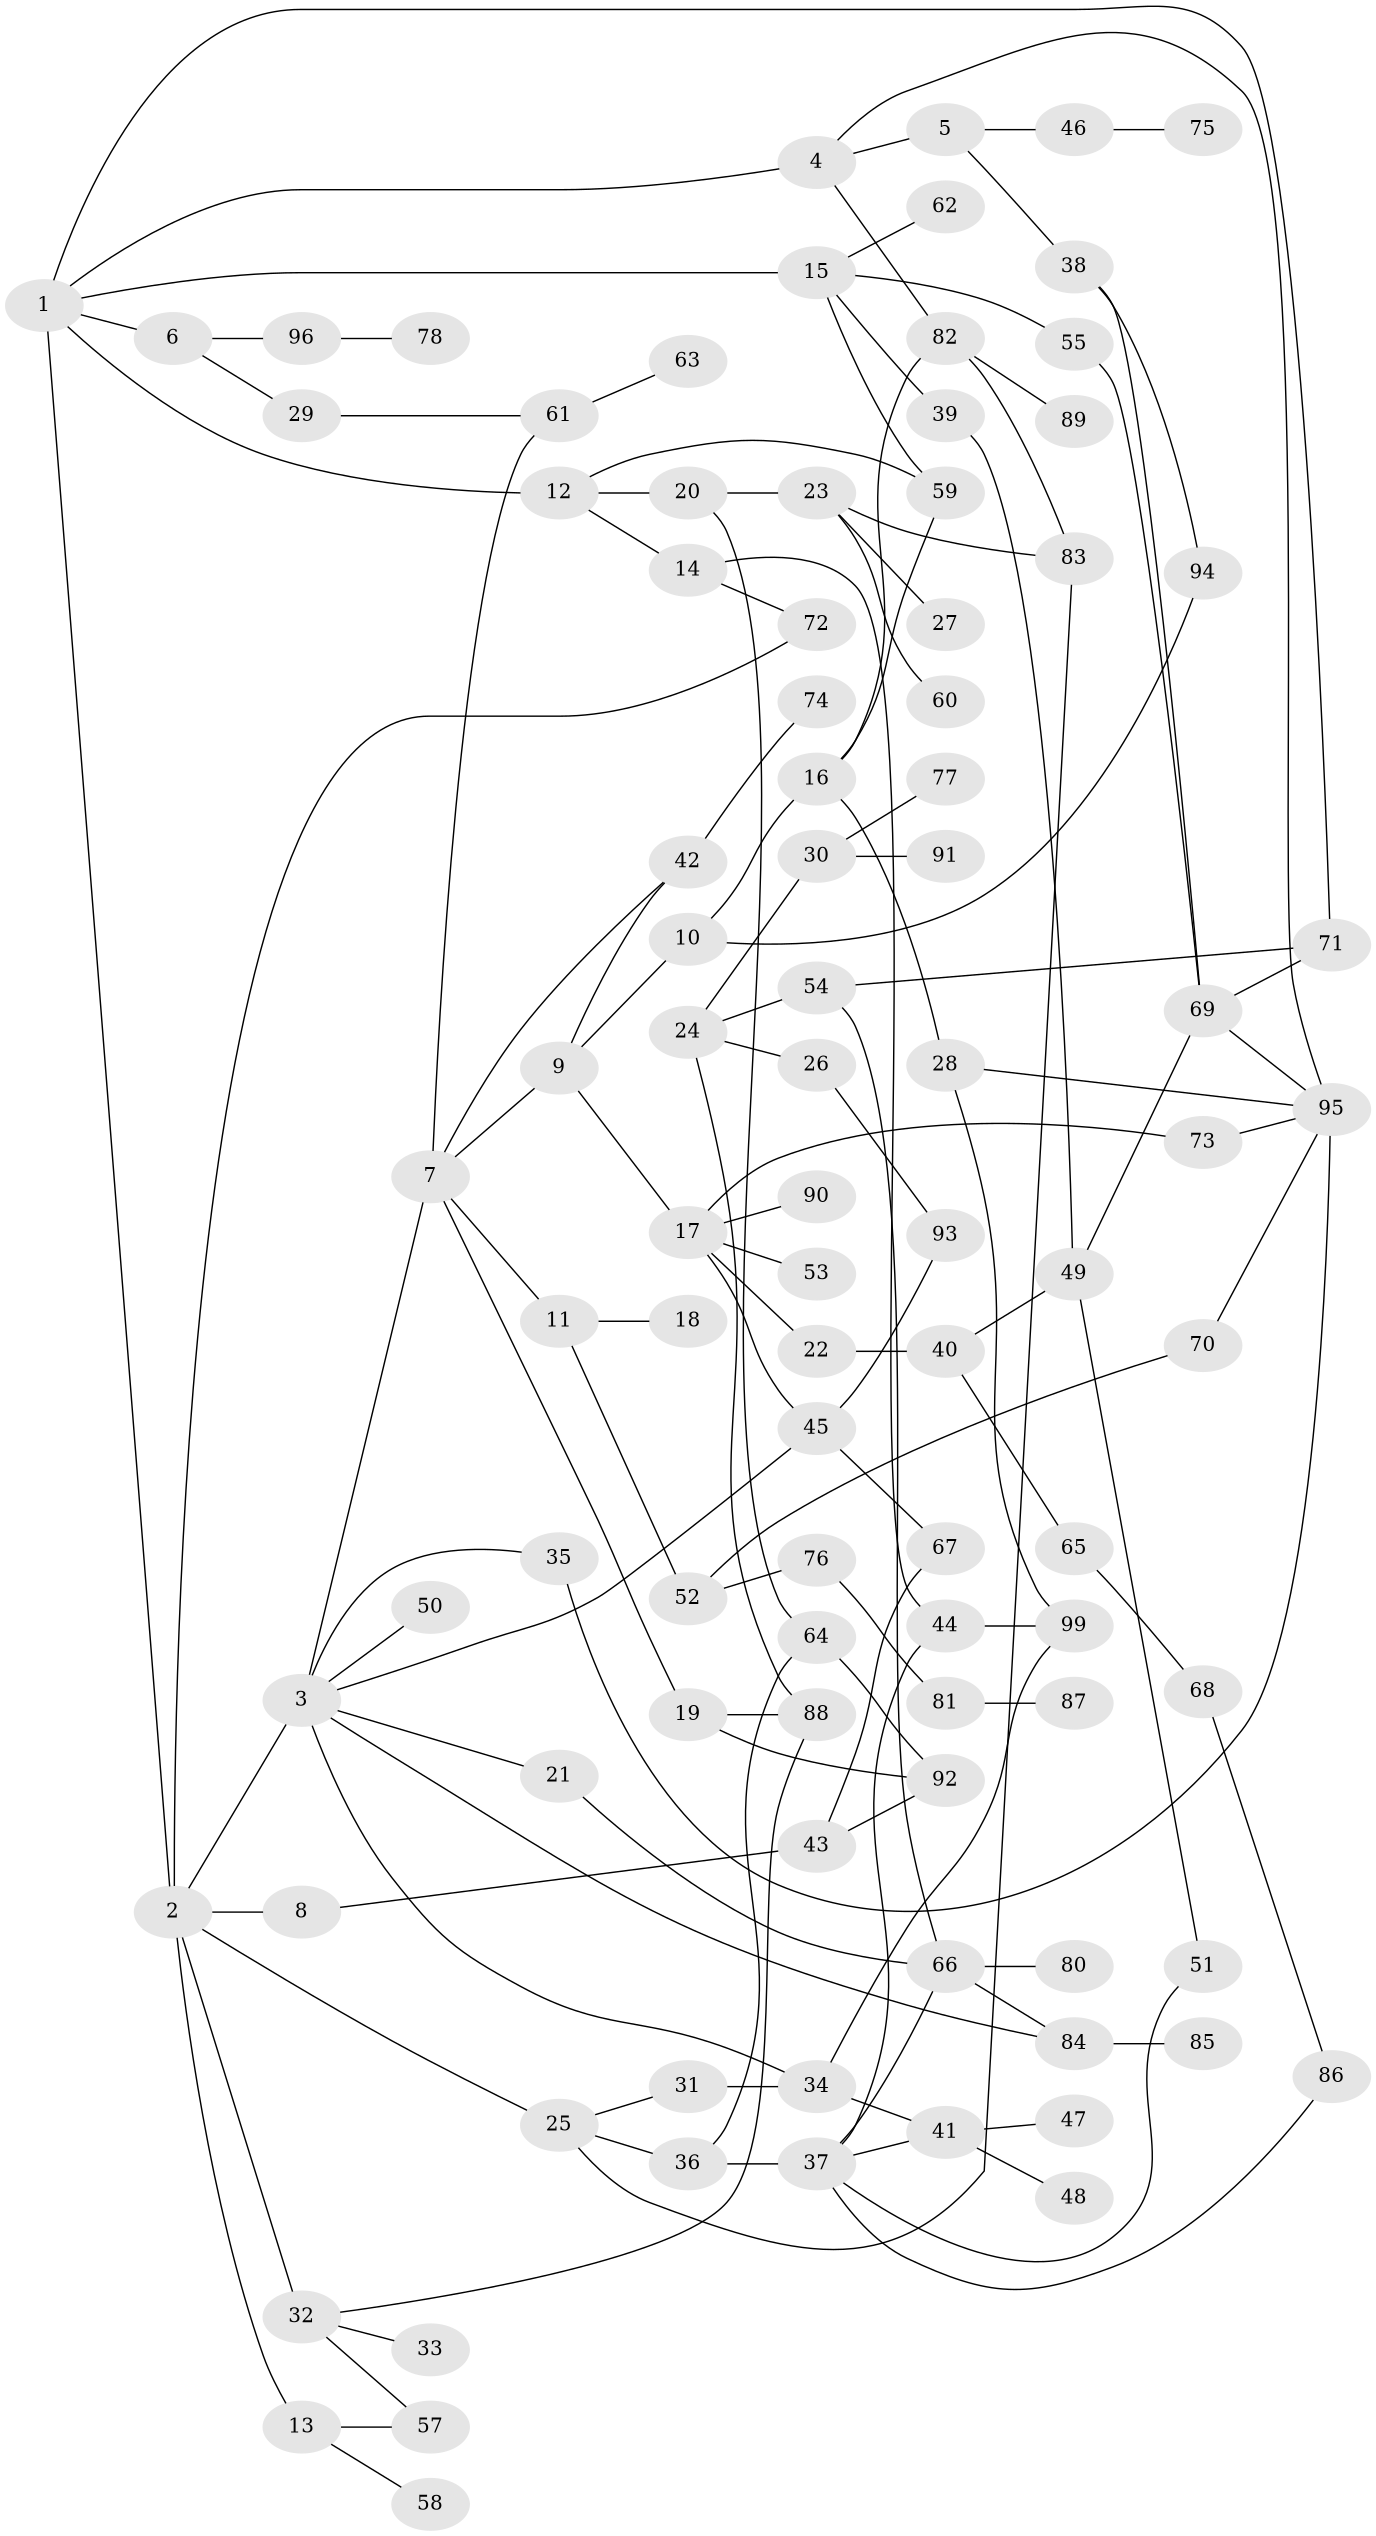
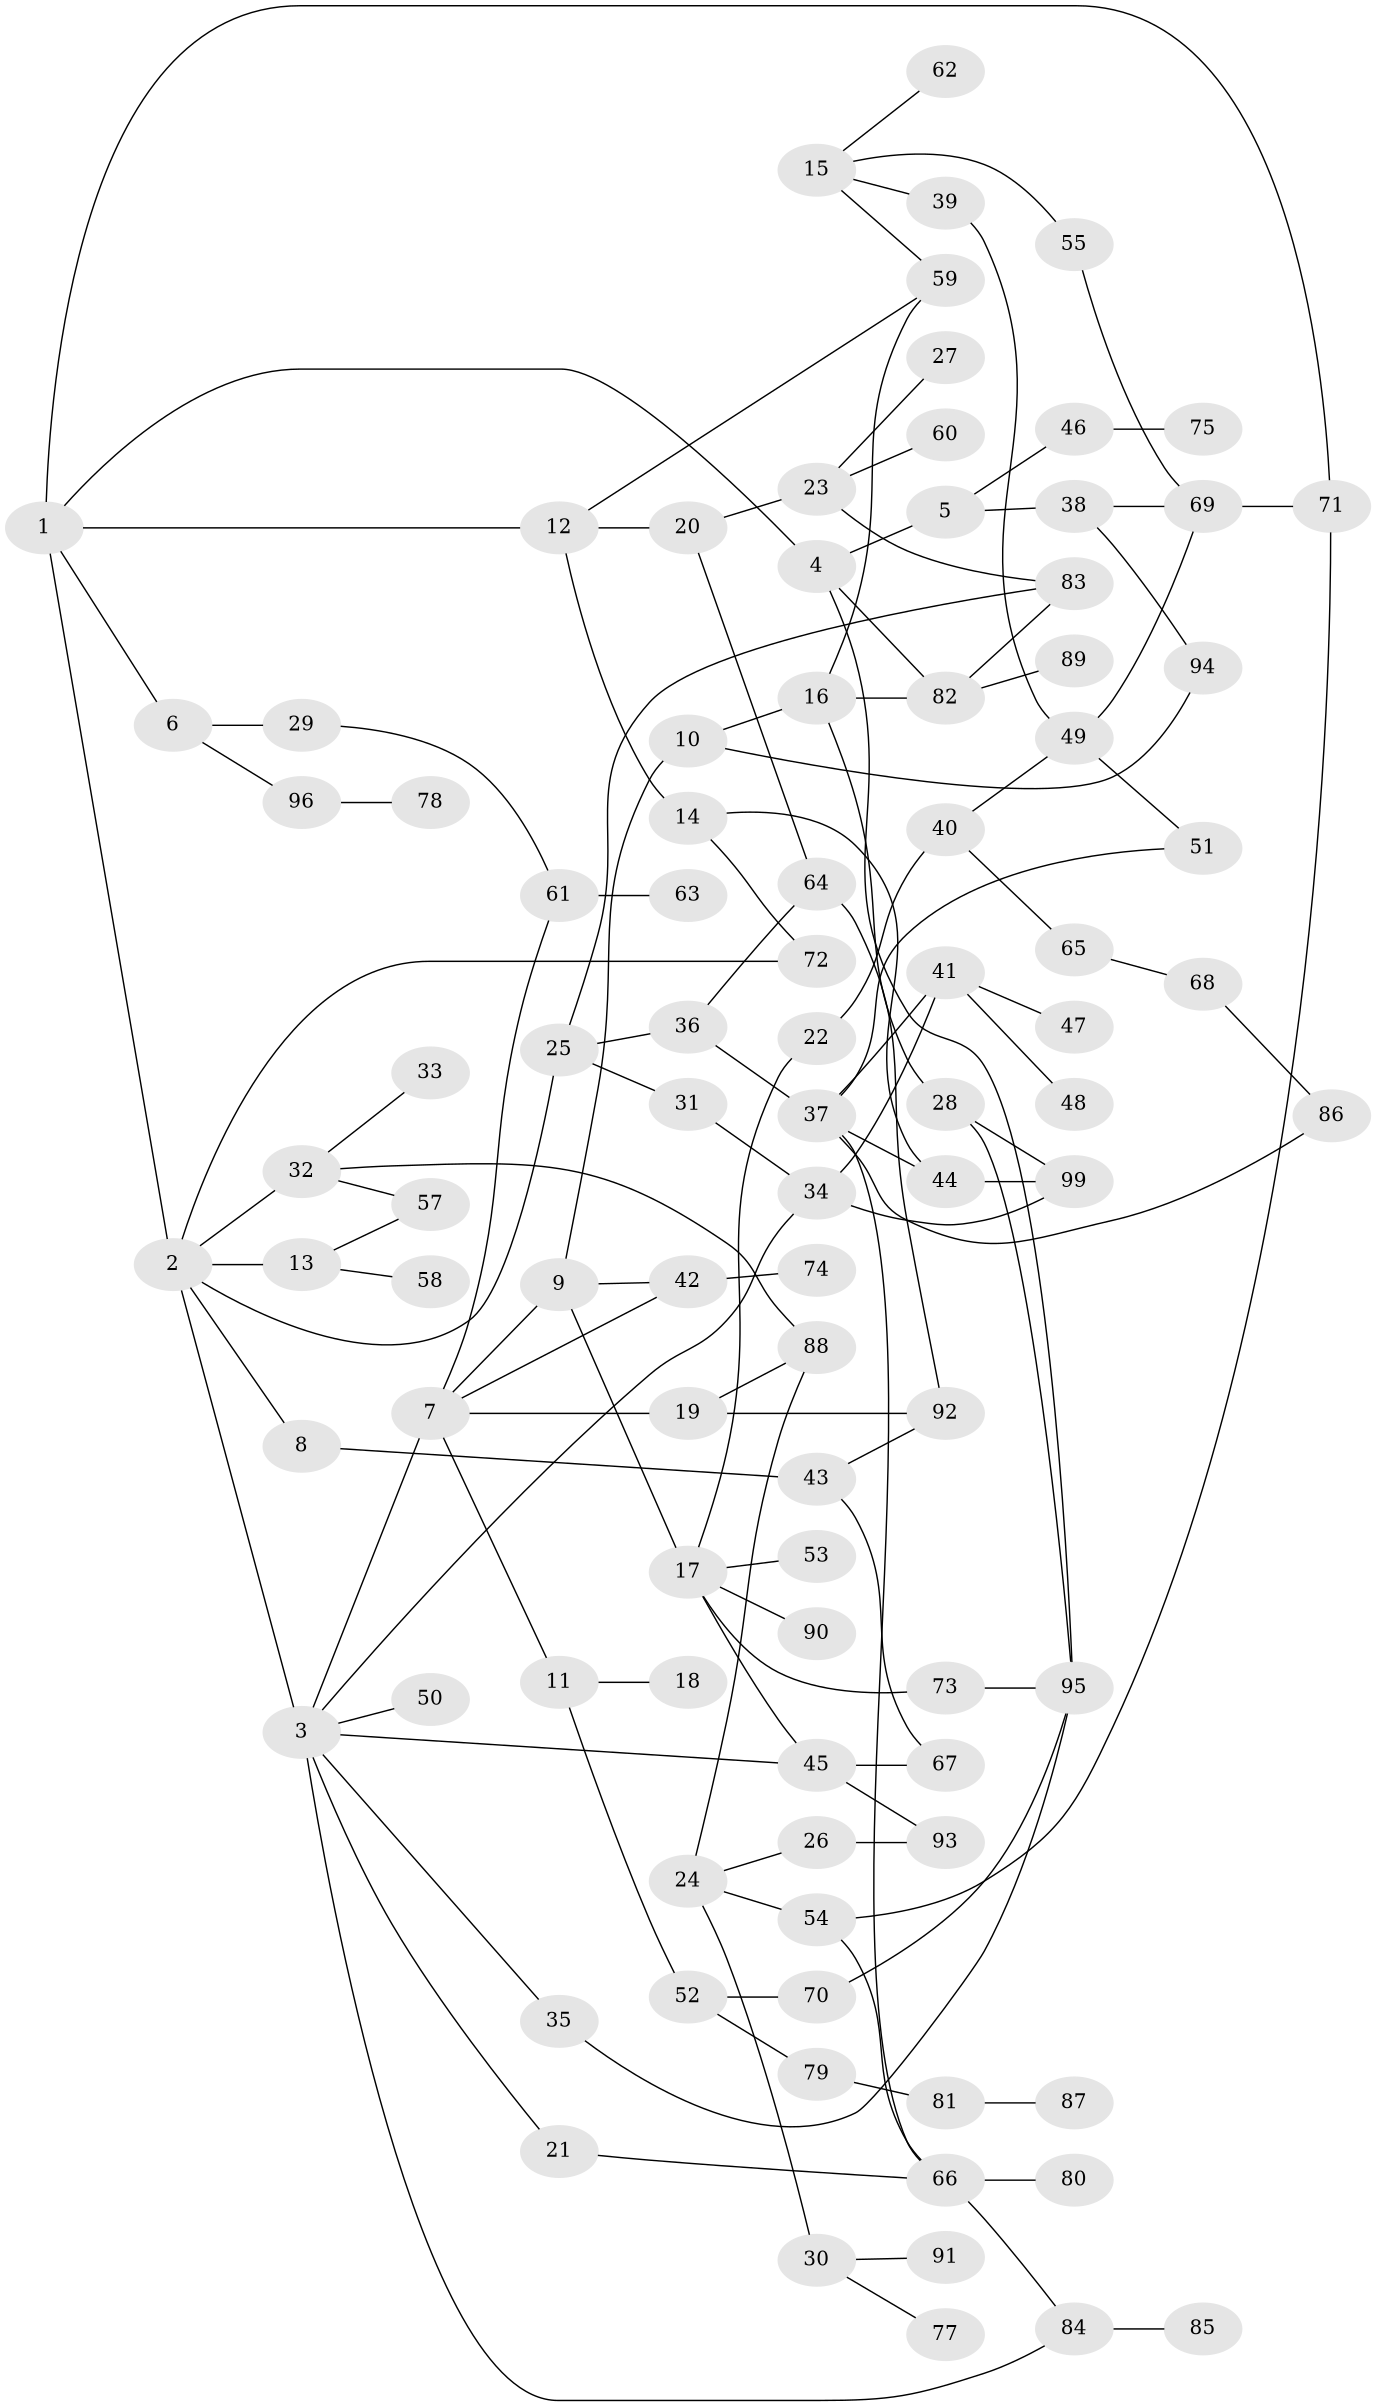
(429, 273) -> none
(1268, 1060) -> none
(817, 1560) -> (817, 2074)
